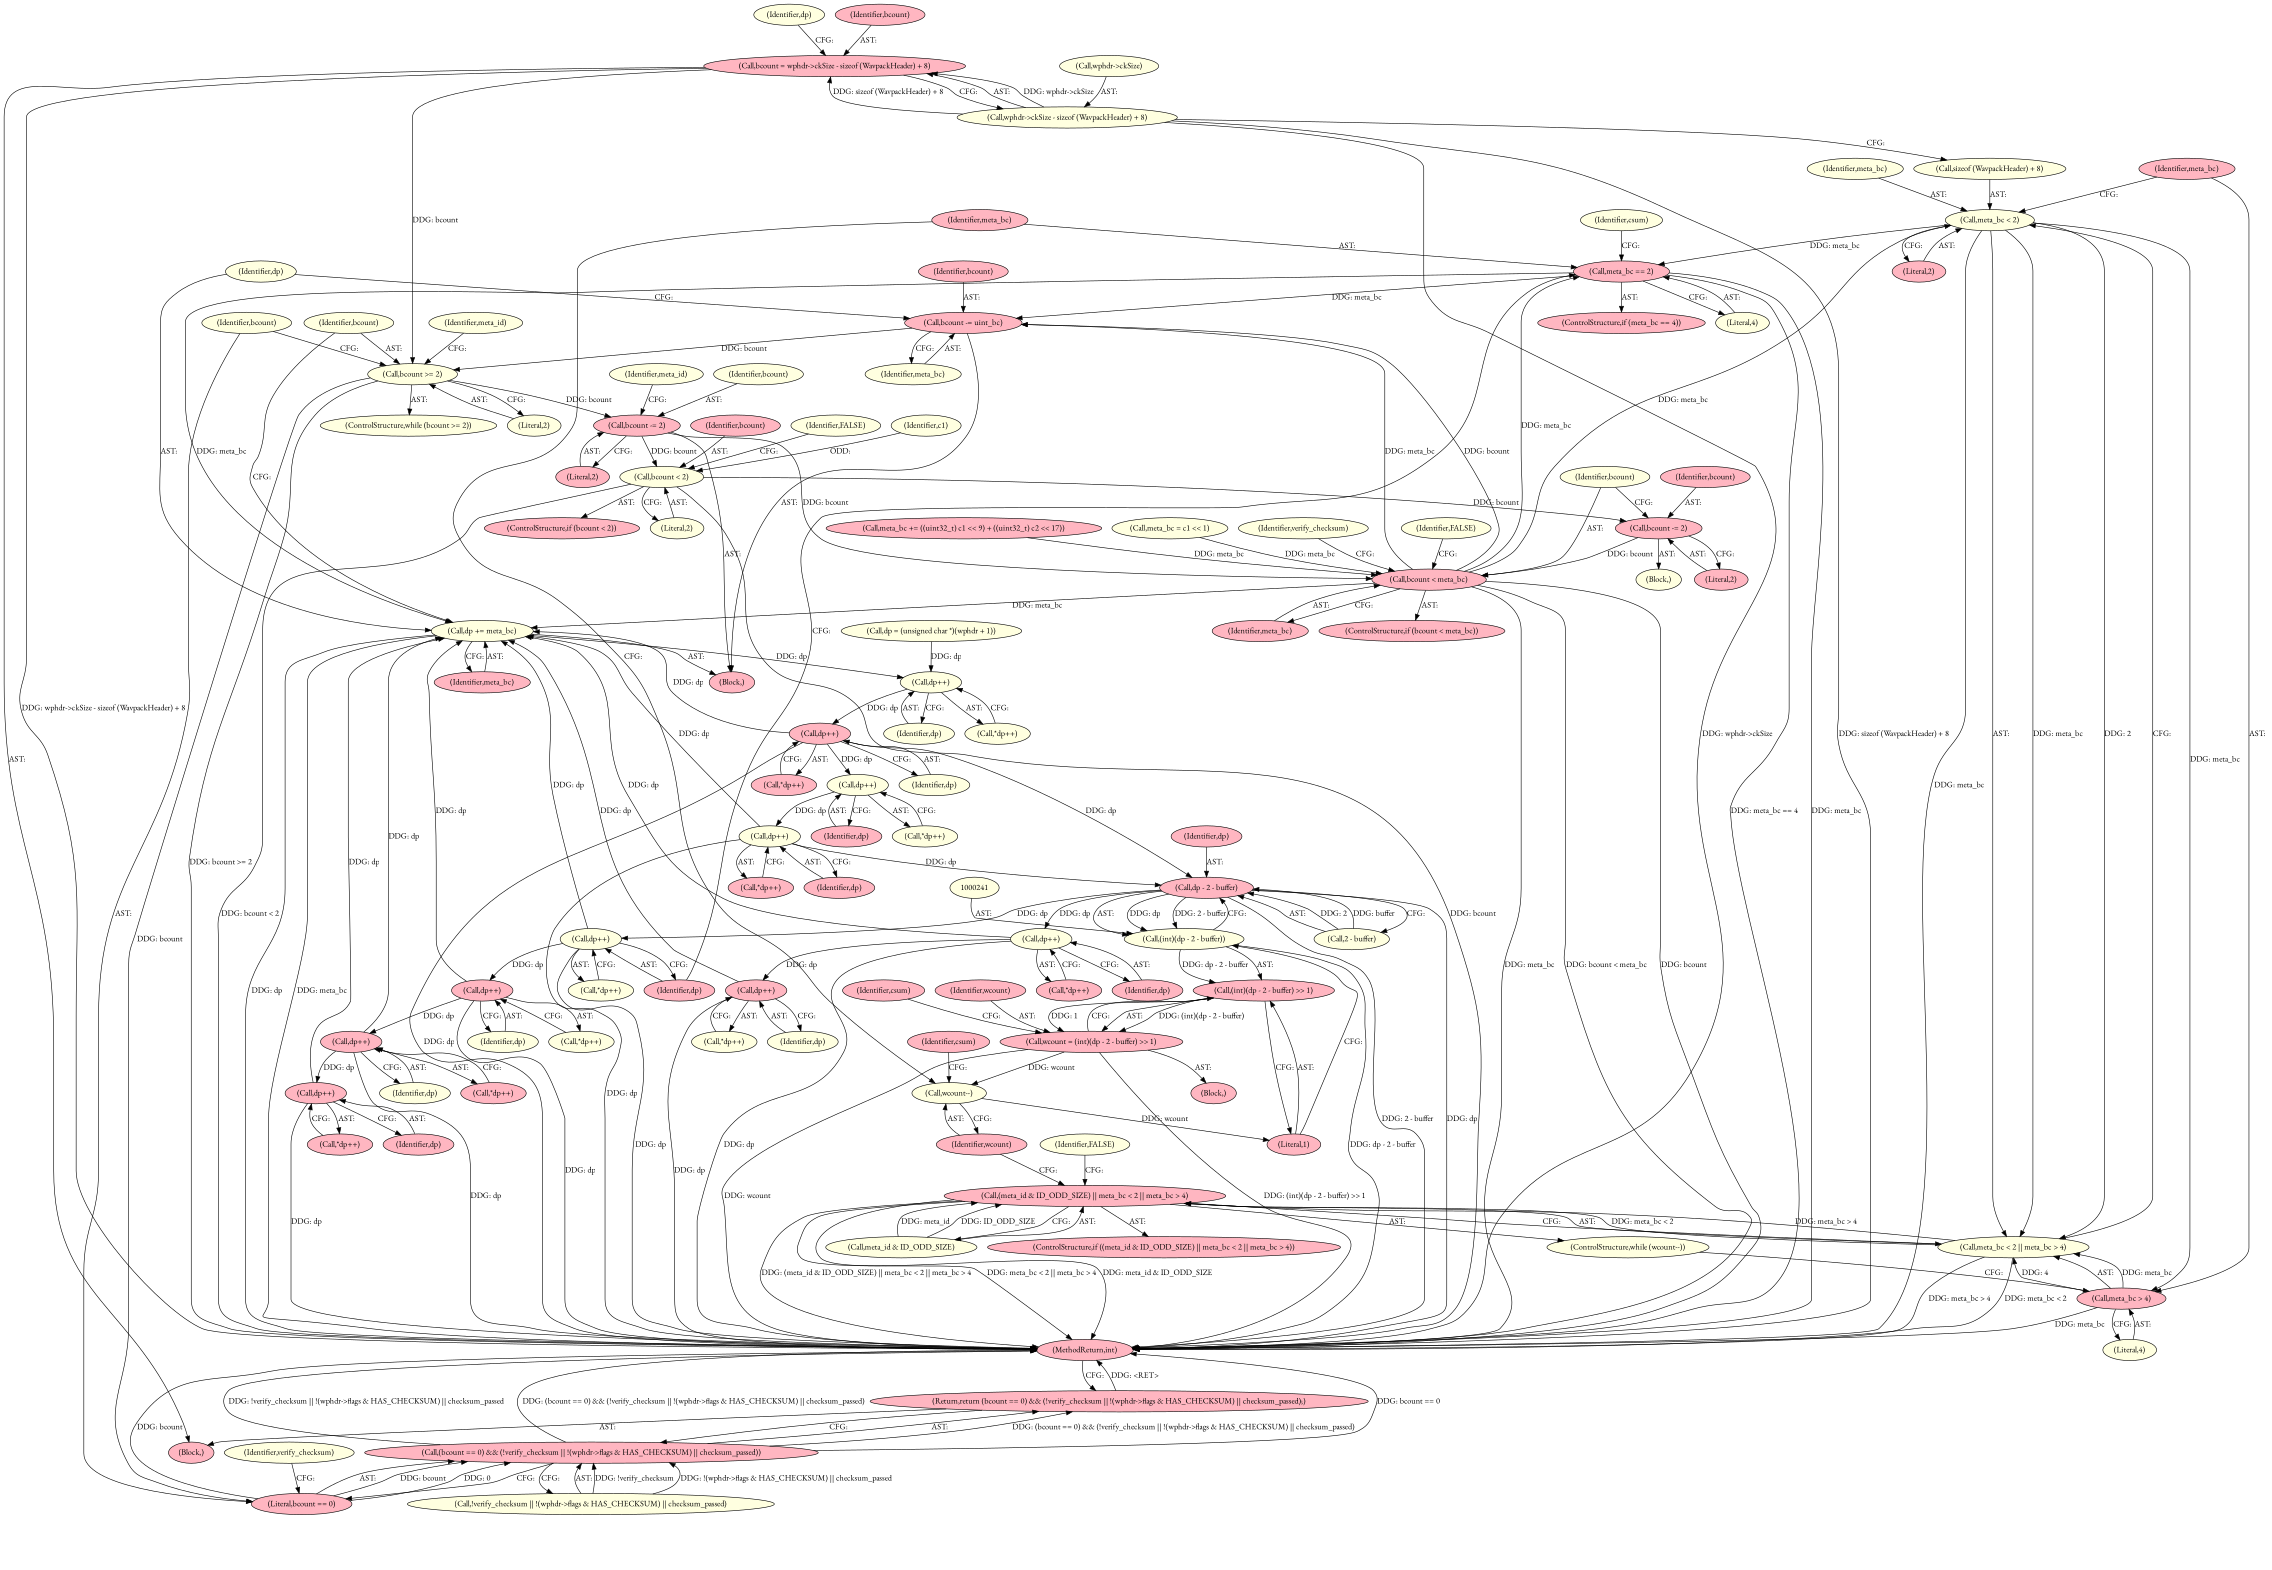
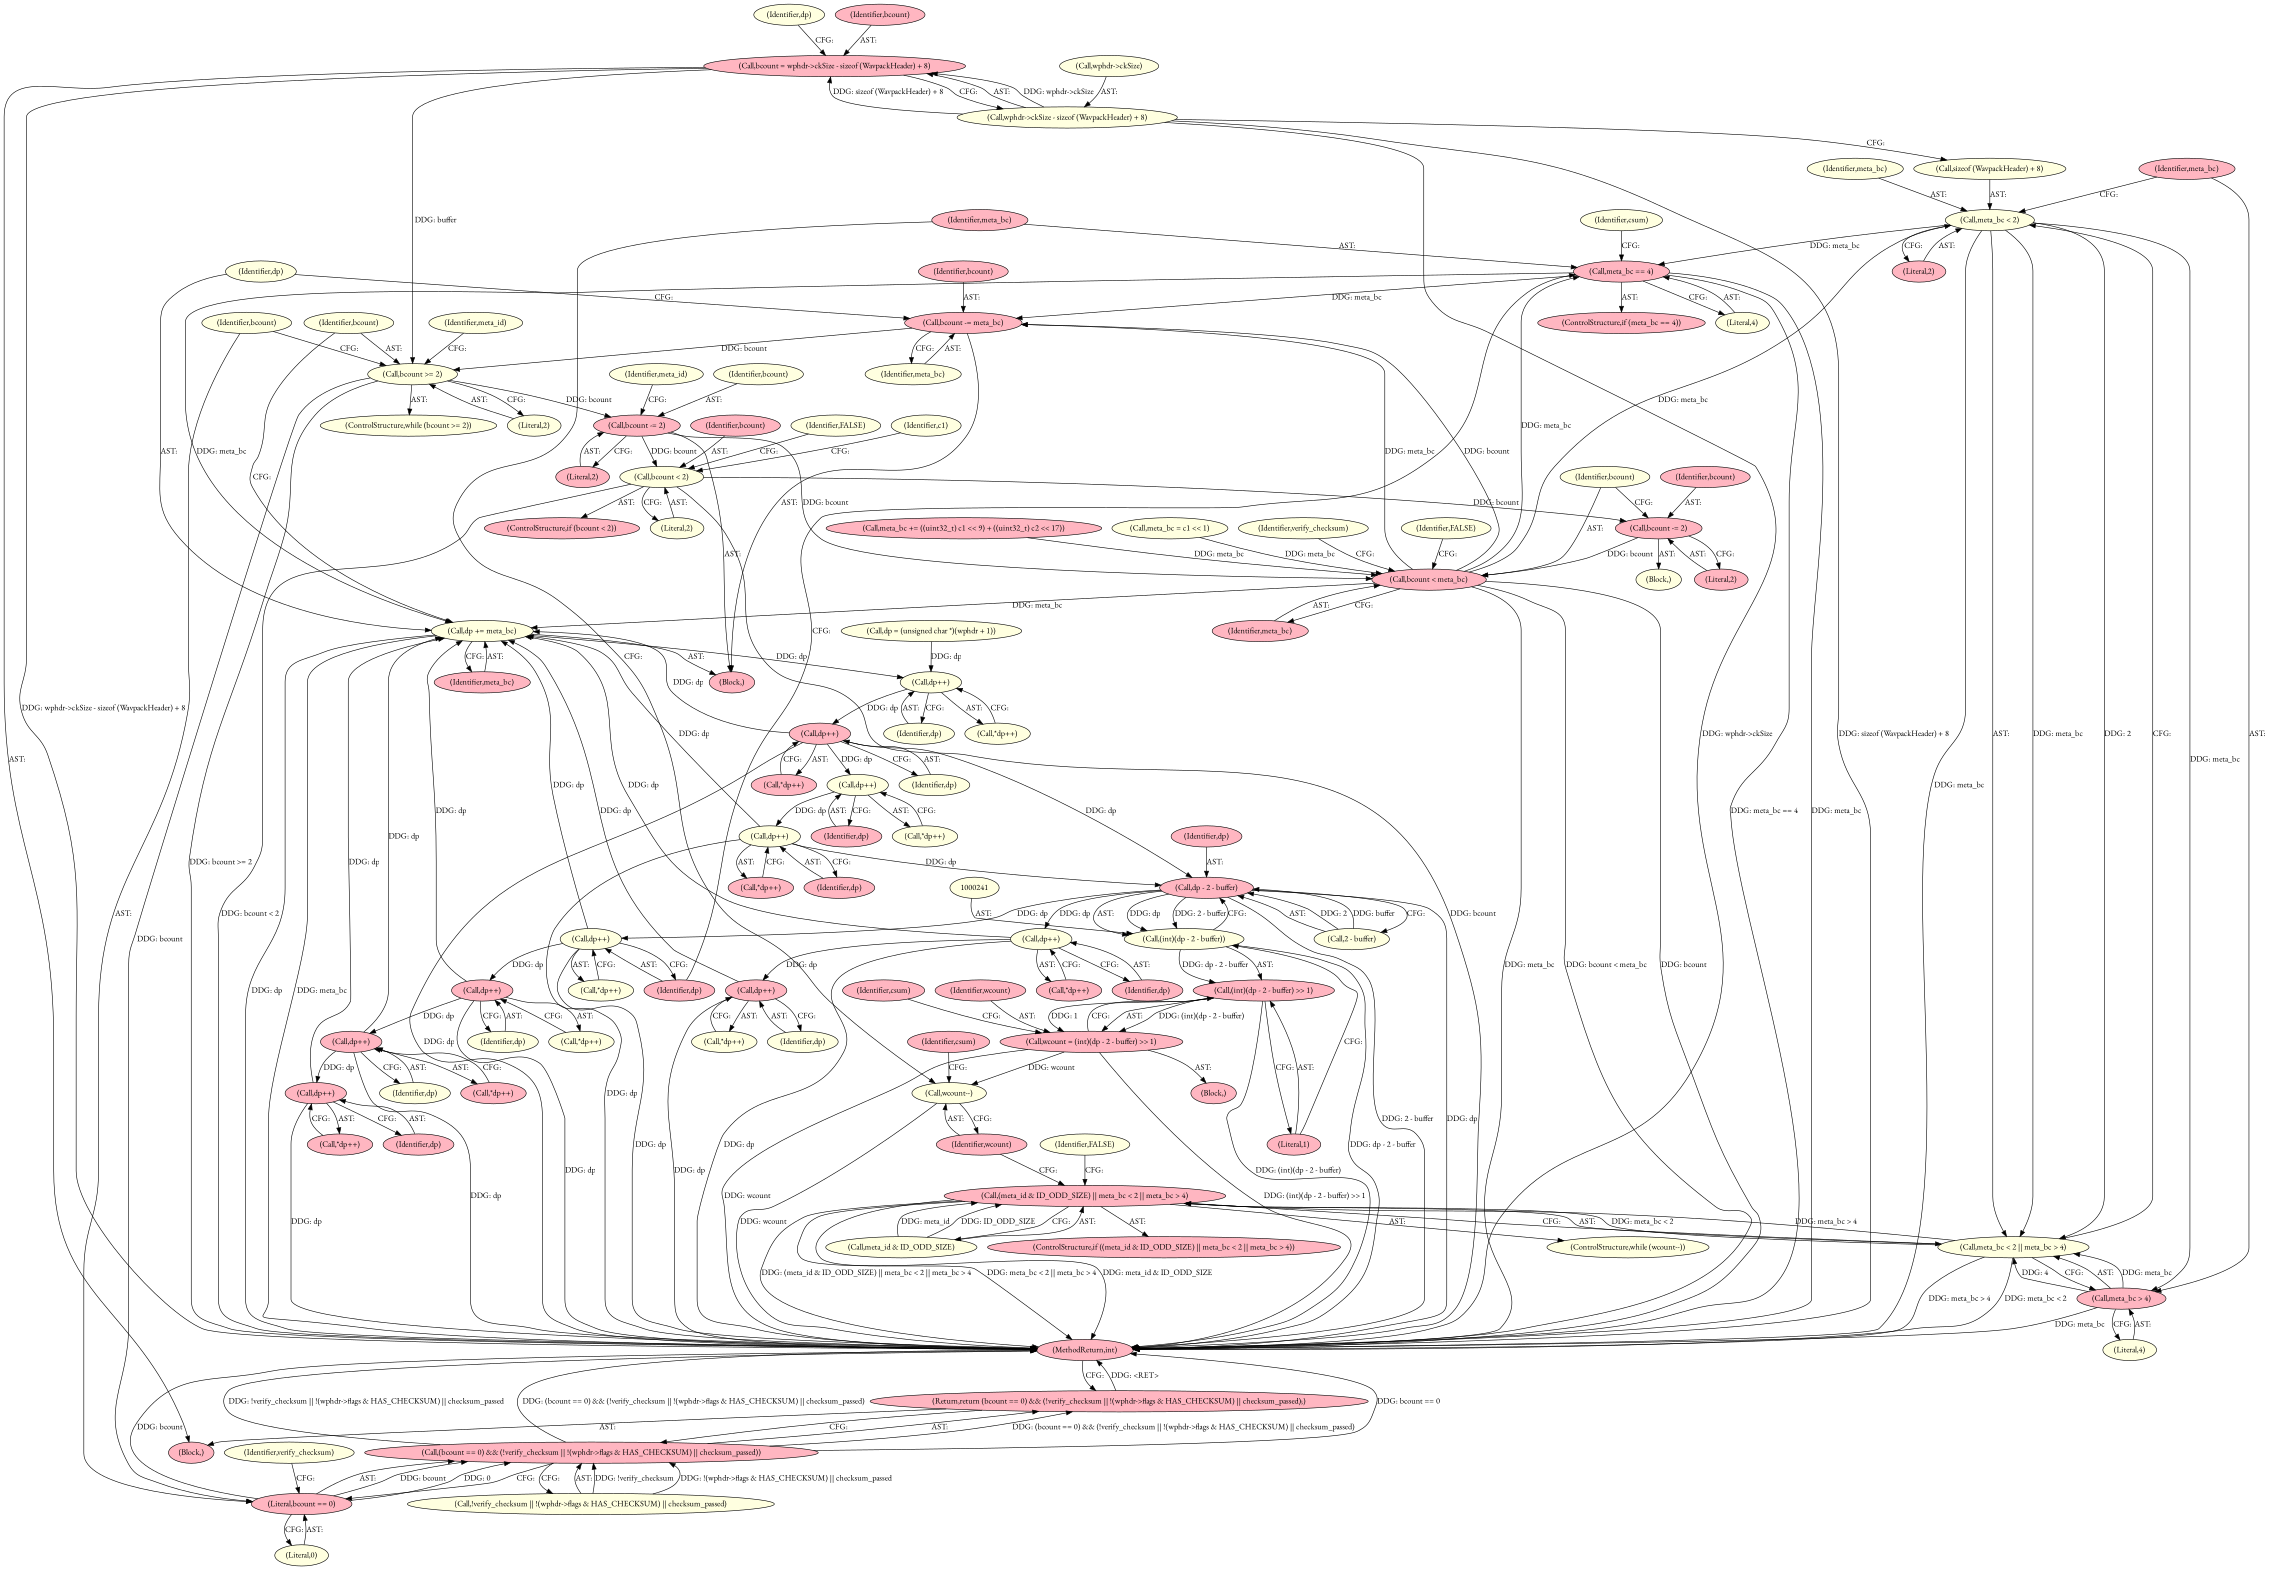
(436, 220) -> (436, 220)
(1621, 272) -> (1621, 272)
(963, 323) -> (963, 323)
(841, 451) -> (841, 451)
(1412, 631) -> none
(1122, 1119) -> (747, 1287)
none -> (1369, 1194)
(1892, 1268) -> (2060, 1275)
none -> (302, 1555)
